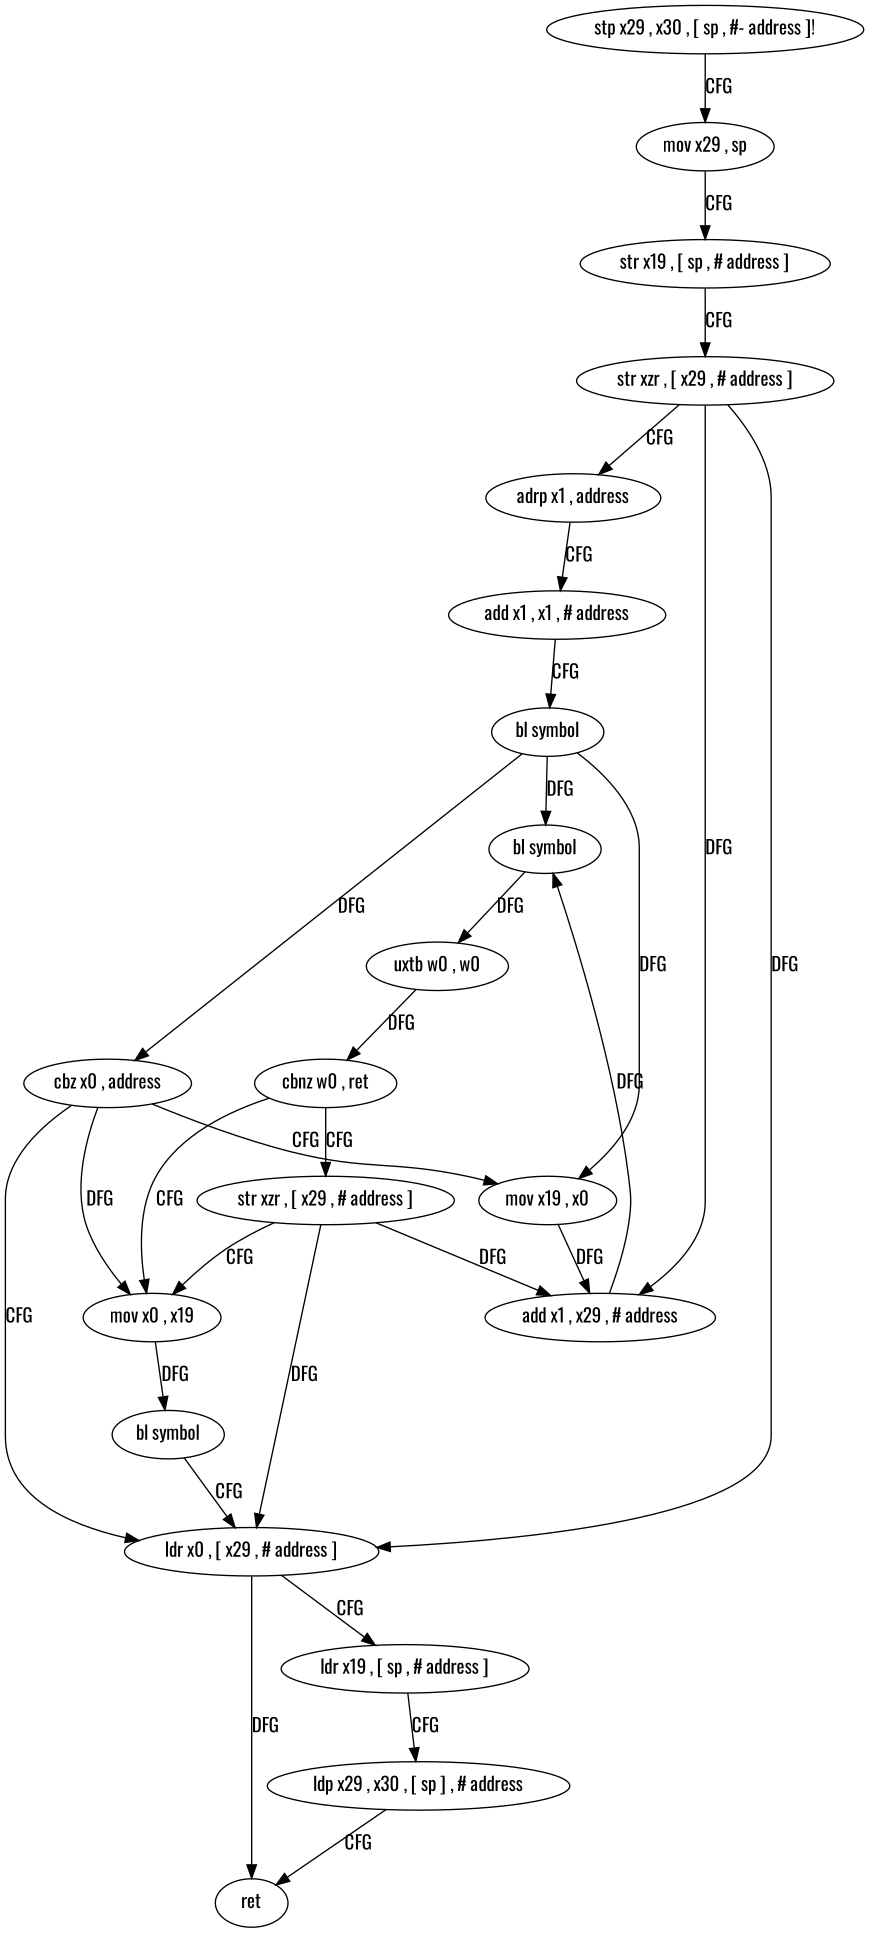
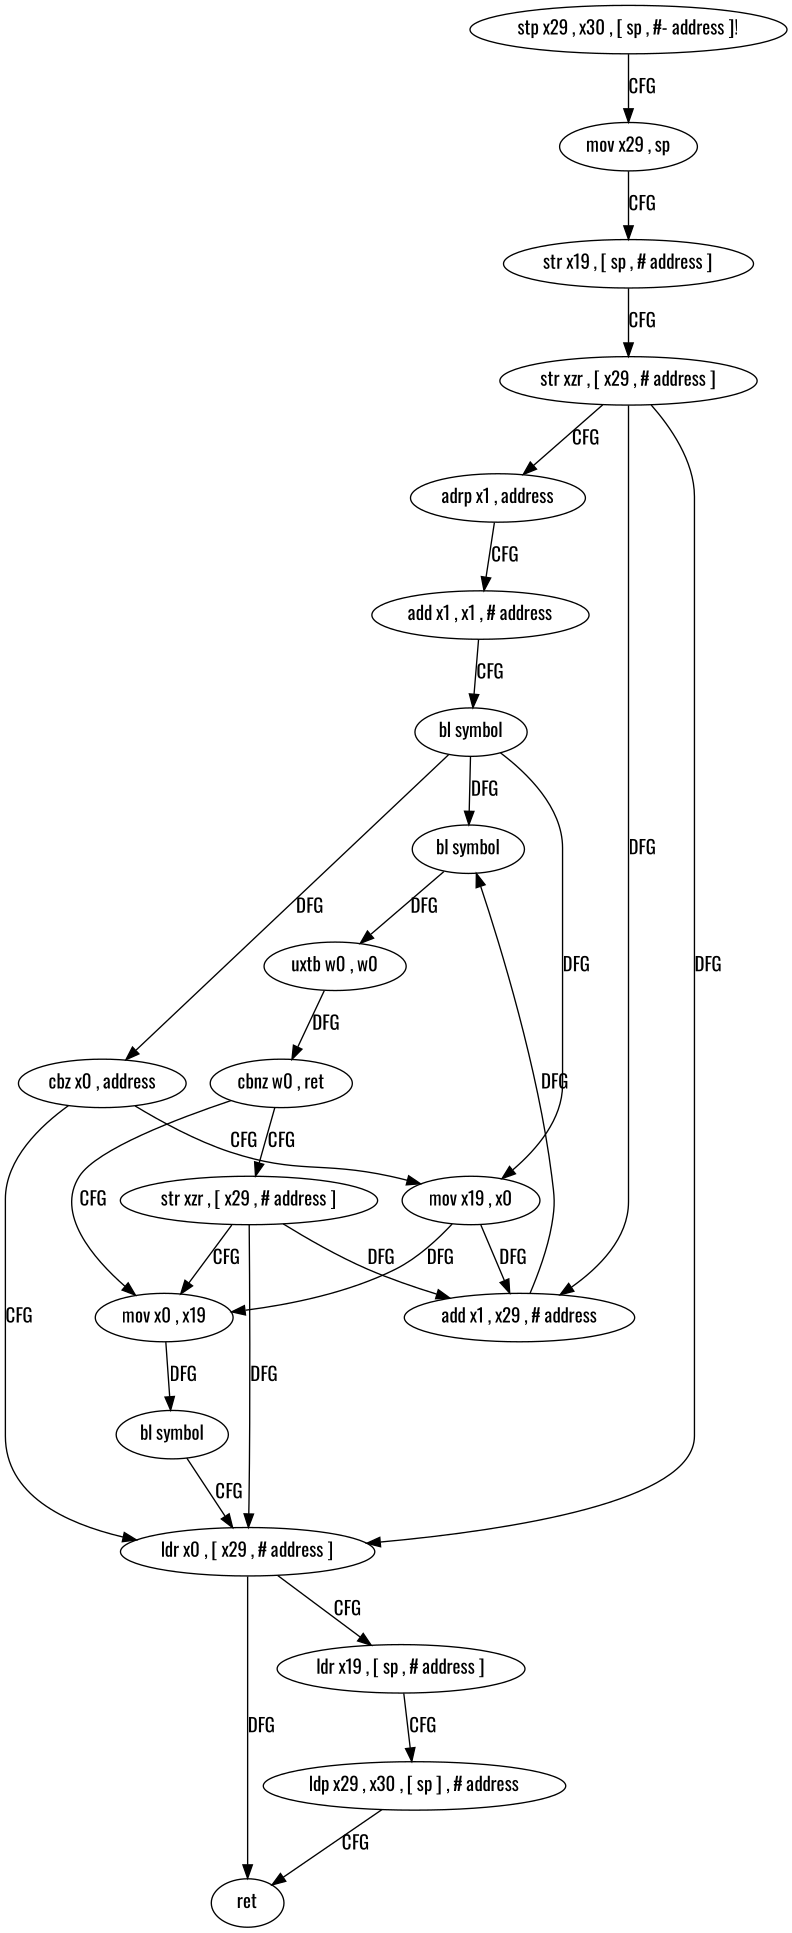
(82, 1200) -> (357, 1285)
